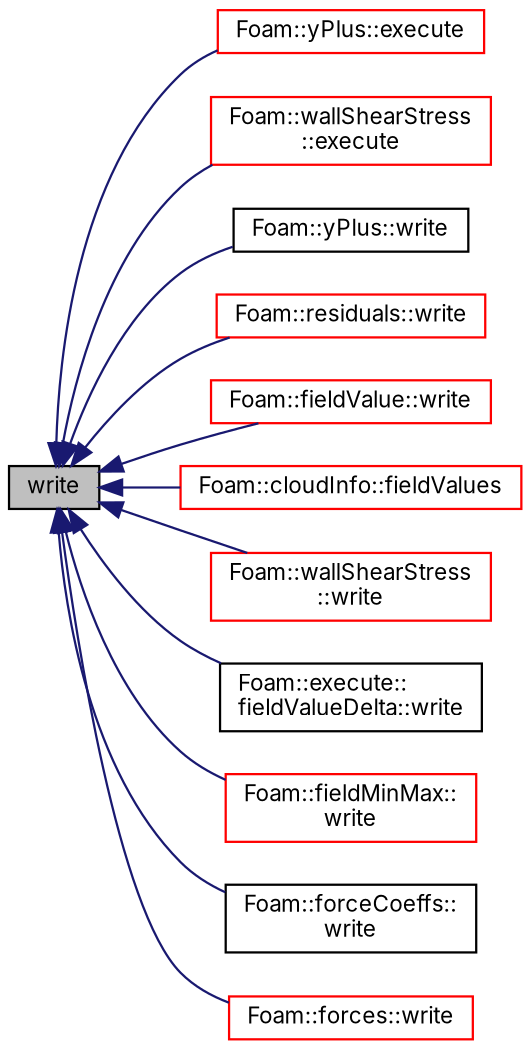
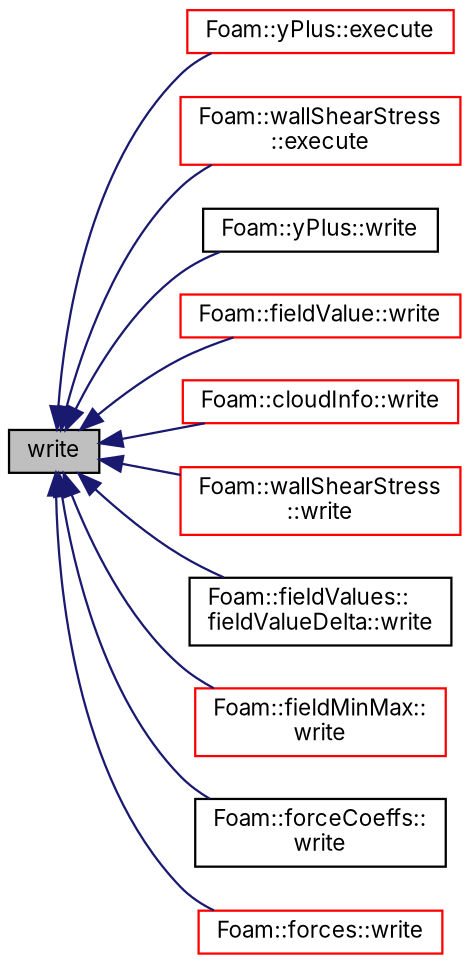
(351, 316) -> none
(351, 488) -> (320, 402)
(351, 697) -> (320, 612)
